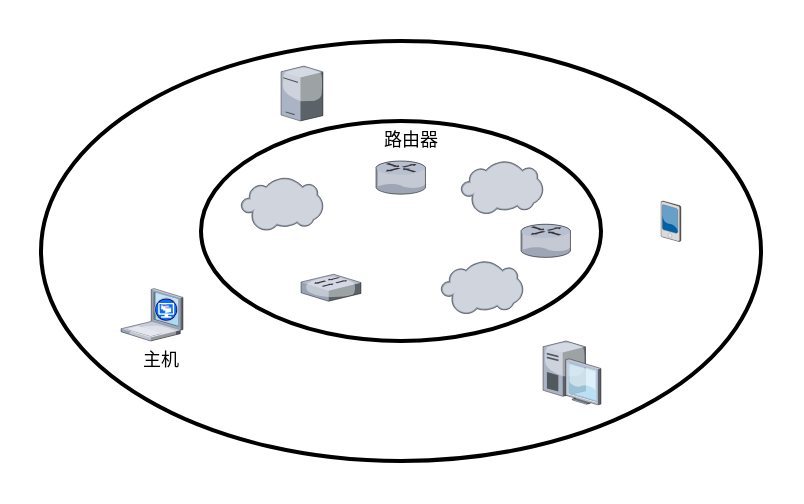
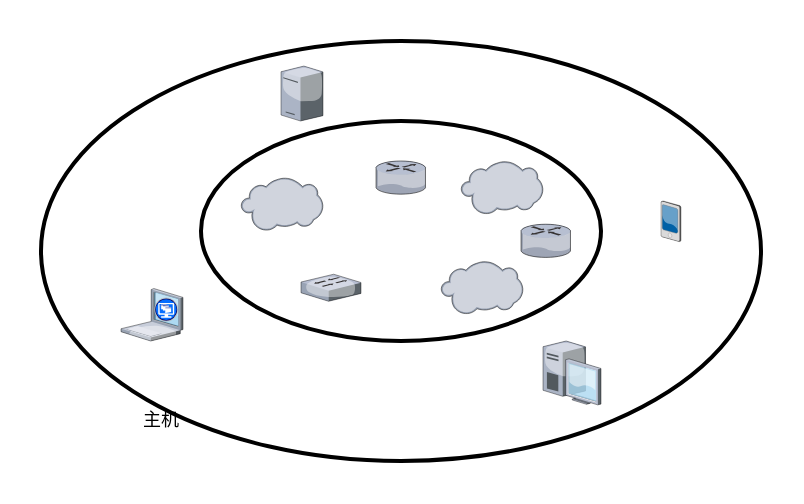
(411, 141) -> none
(161, 361) -> (161, 421)
